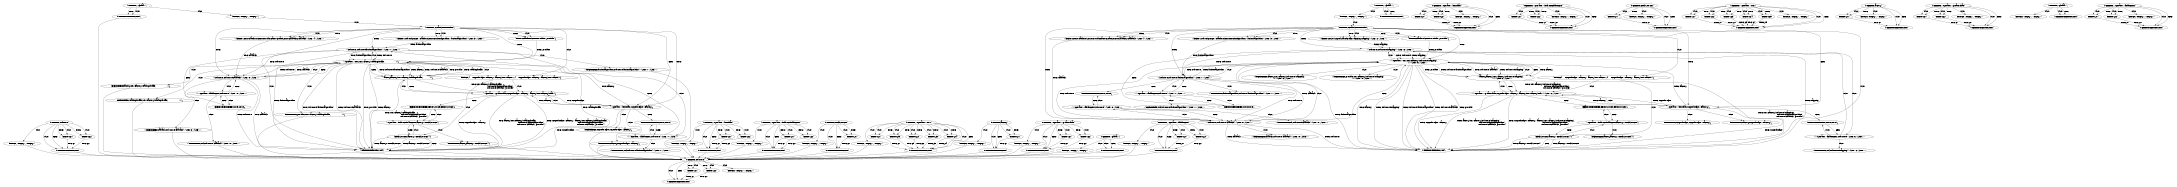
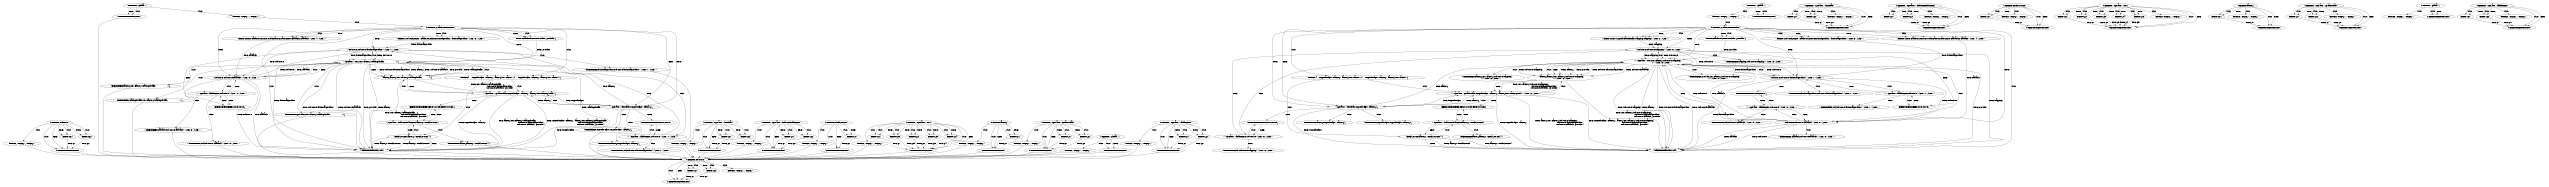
none -> (1754, 62)
(1846, 94) -> (1235, 94)
(1842, 144) -> (1251, 144)
